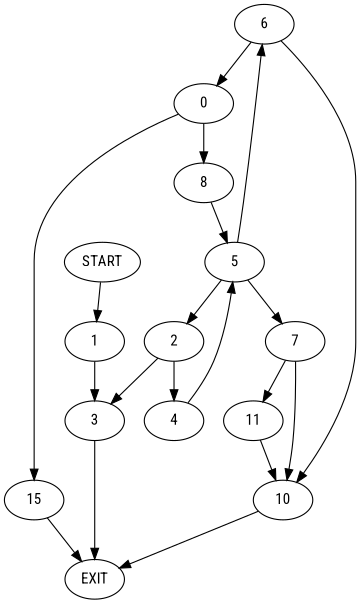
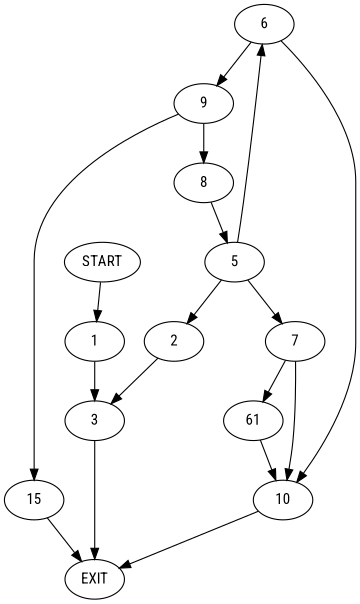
(204, 104) -> (204, 104)
(174, 421) -> none
(253, 421) -> (253, 421)
